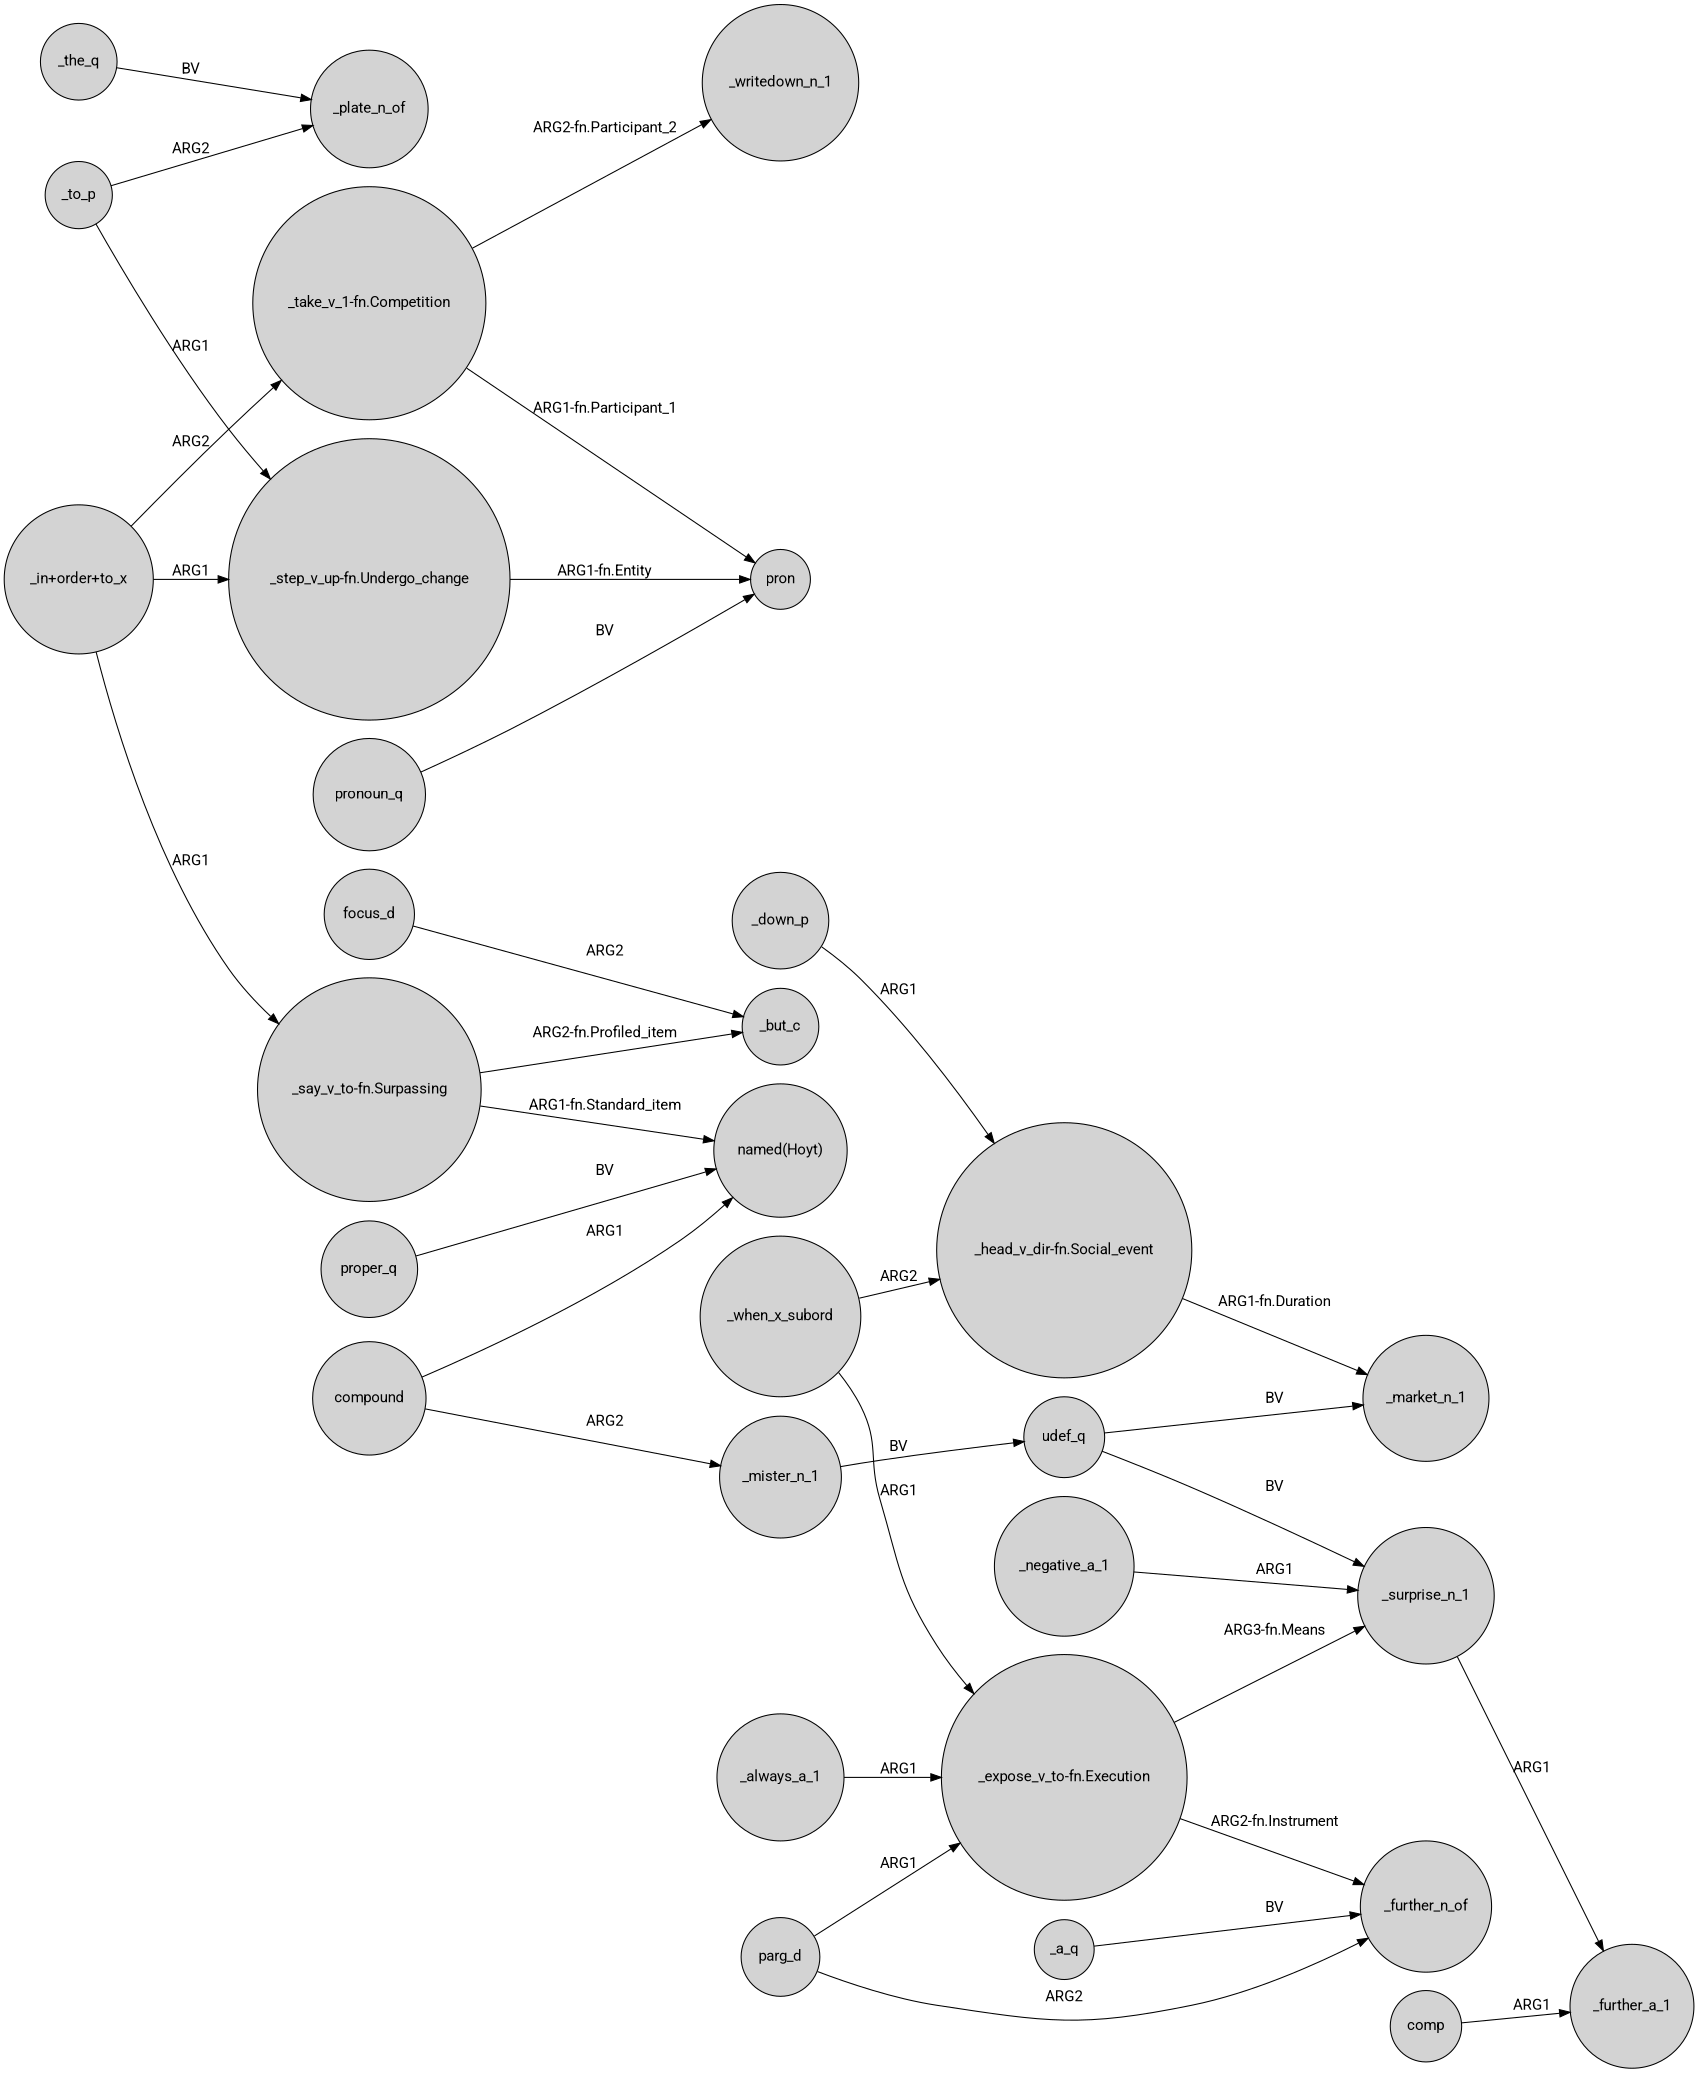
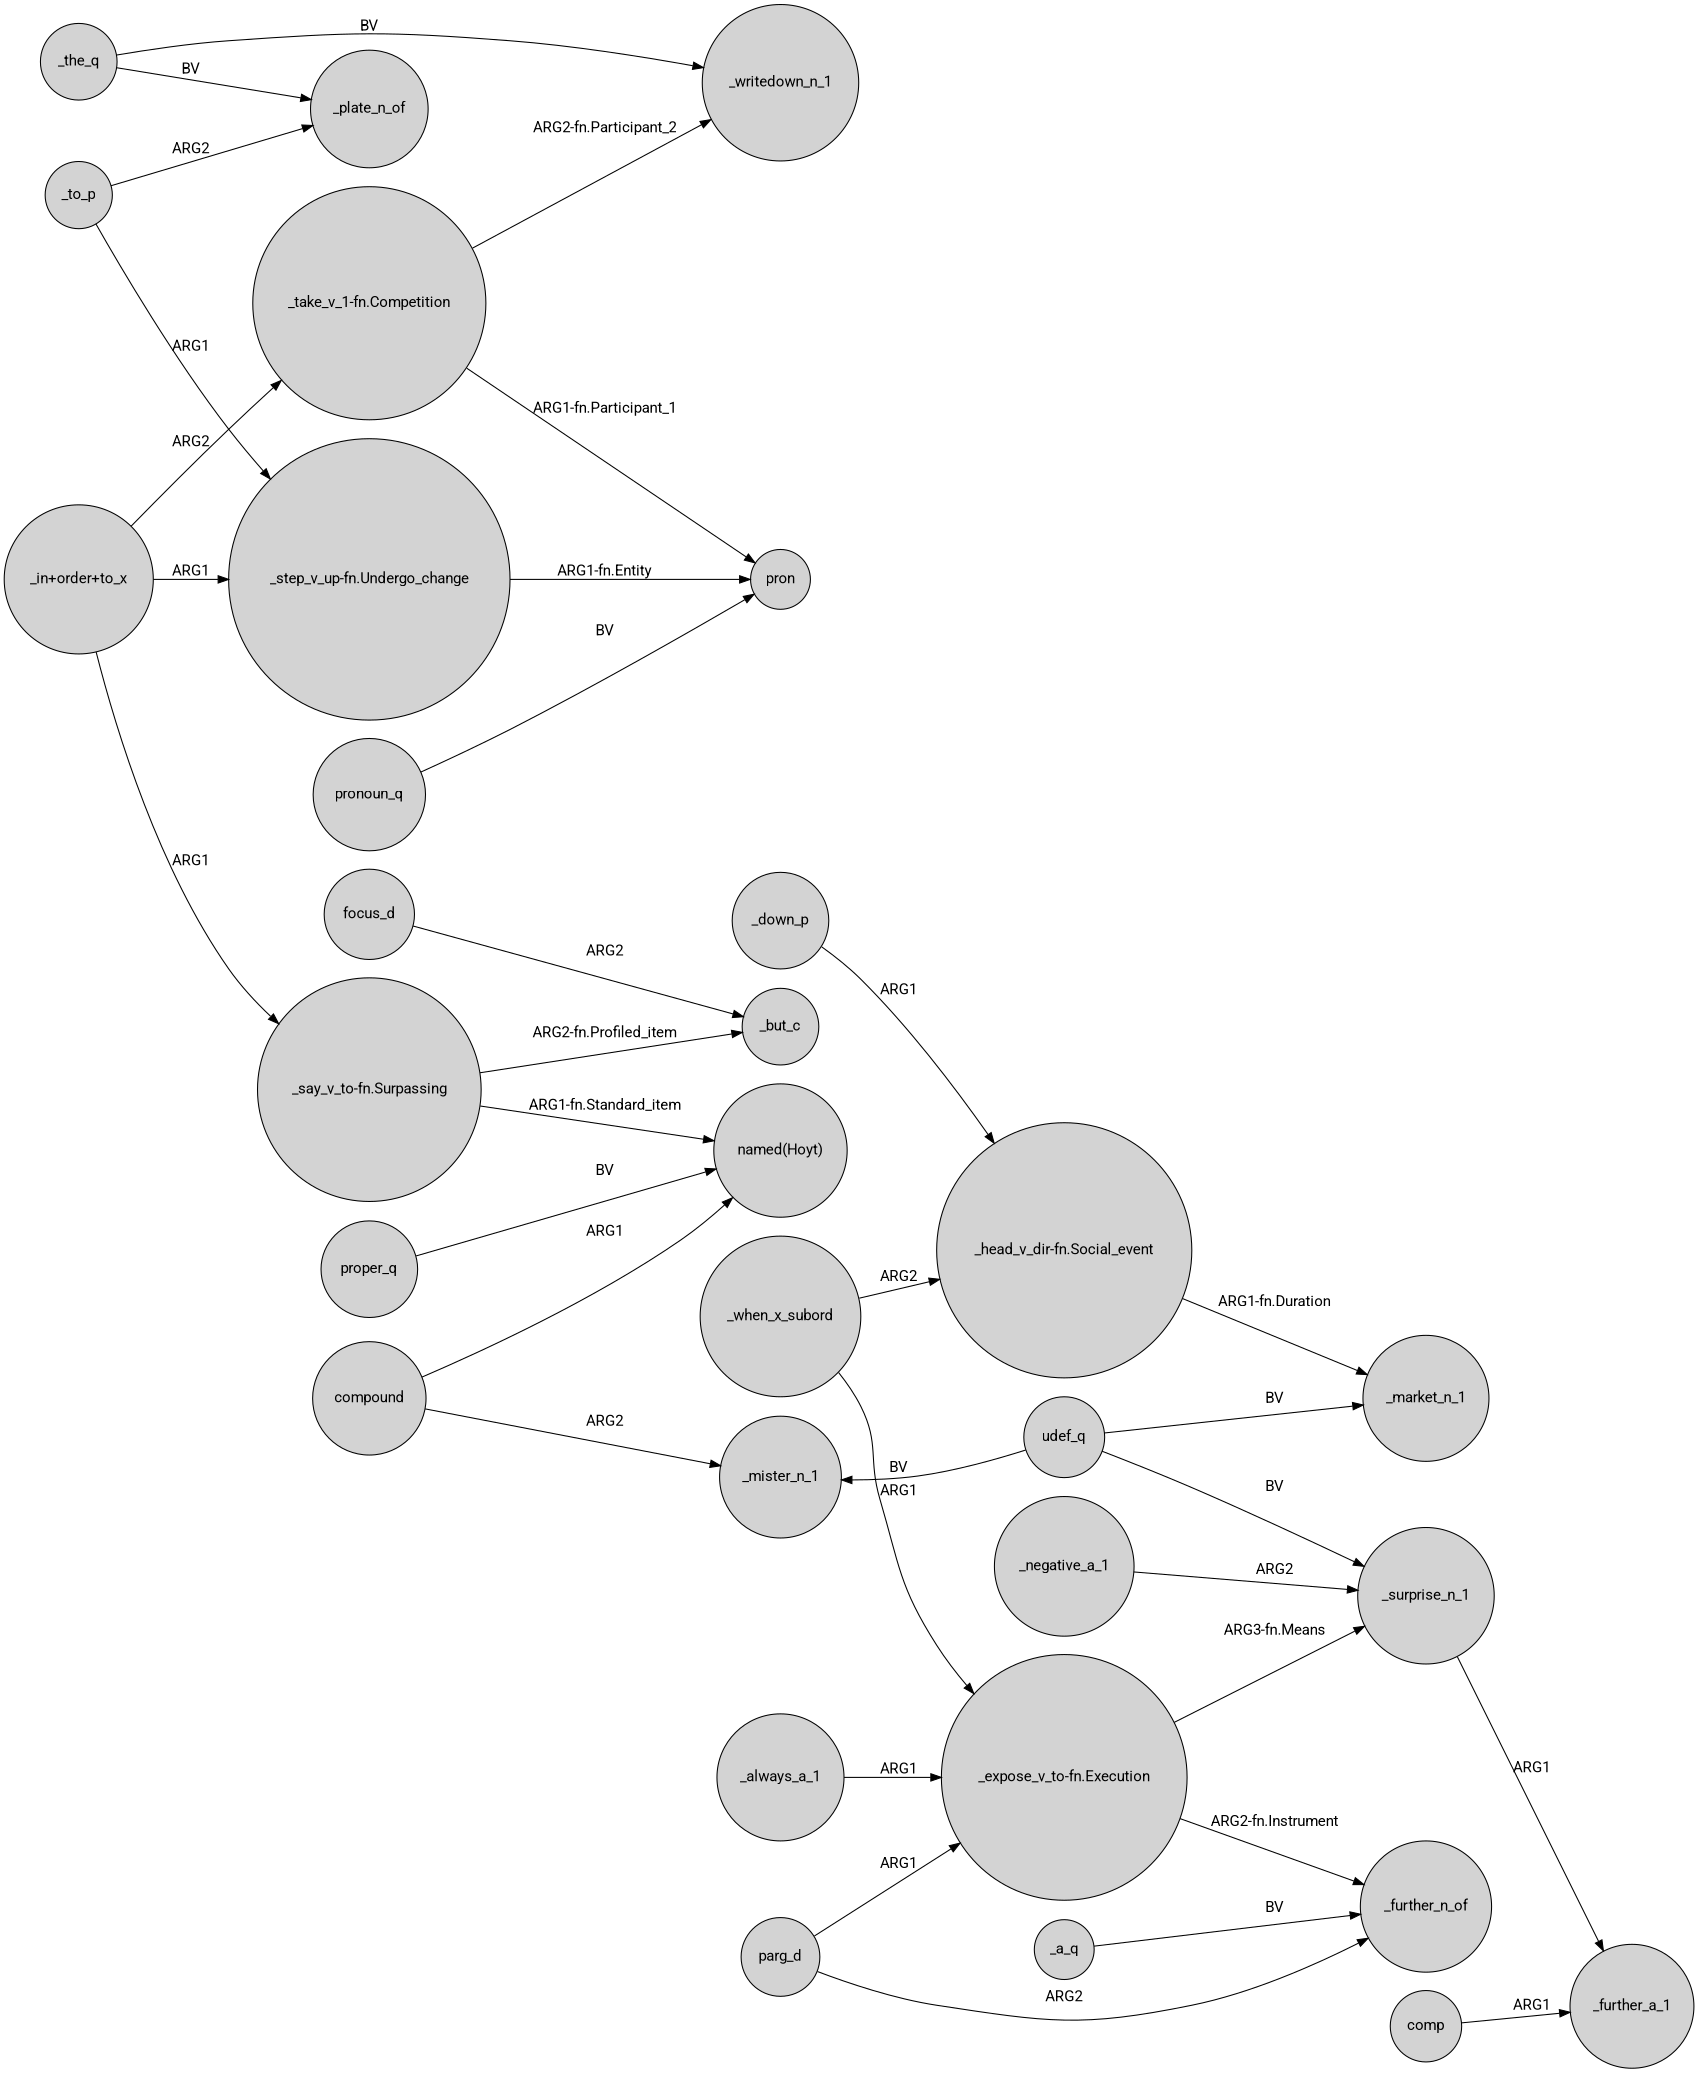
none -> (405, 34)
(927, 1454) -> (940, 1472)
(1275, 1570) -> (1275, 1570)
